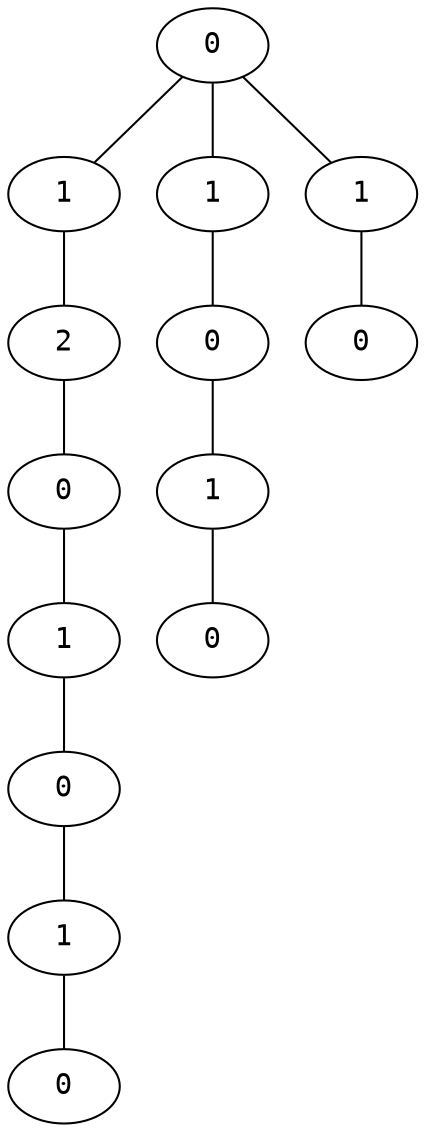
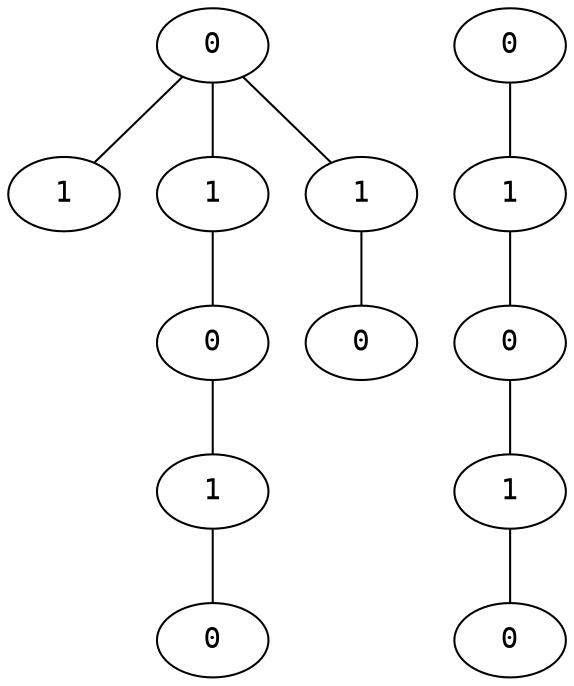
(64, 343) -> none
